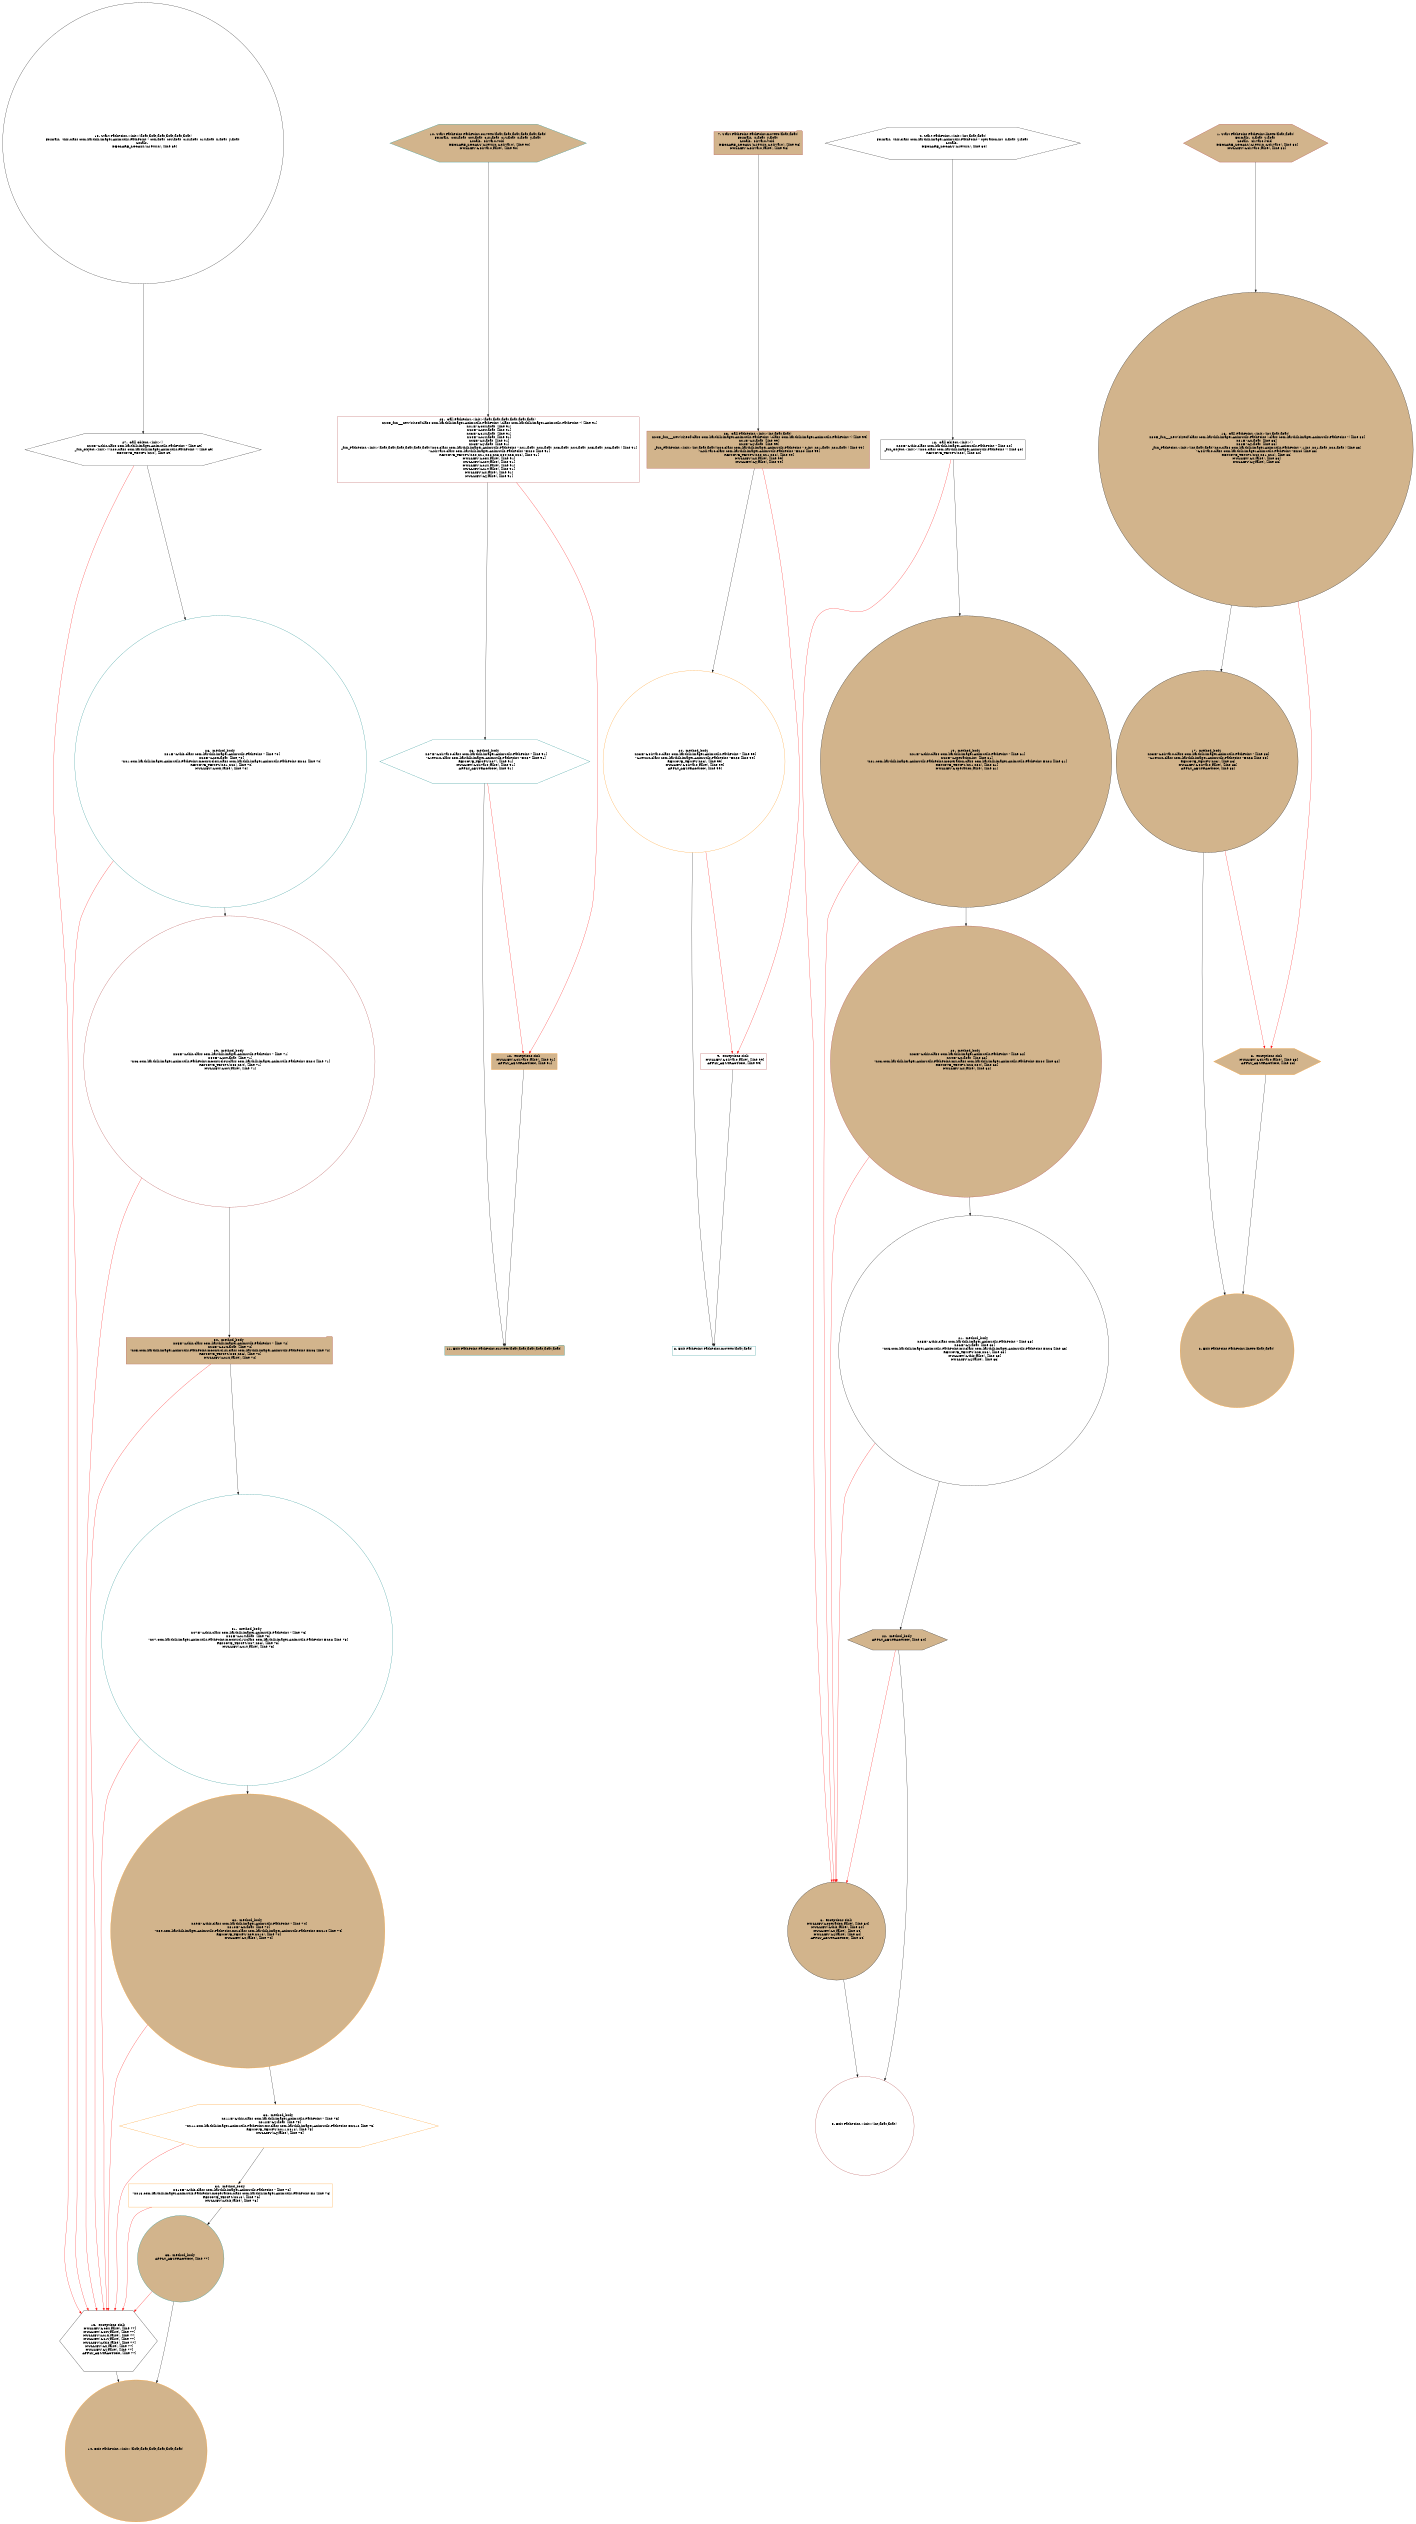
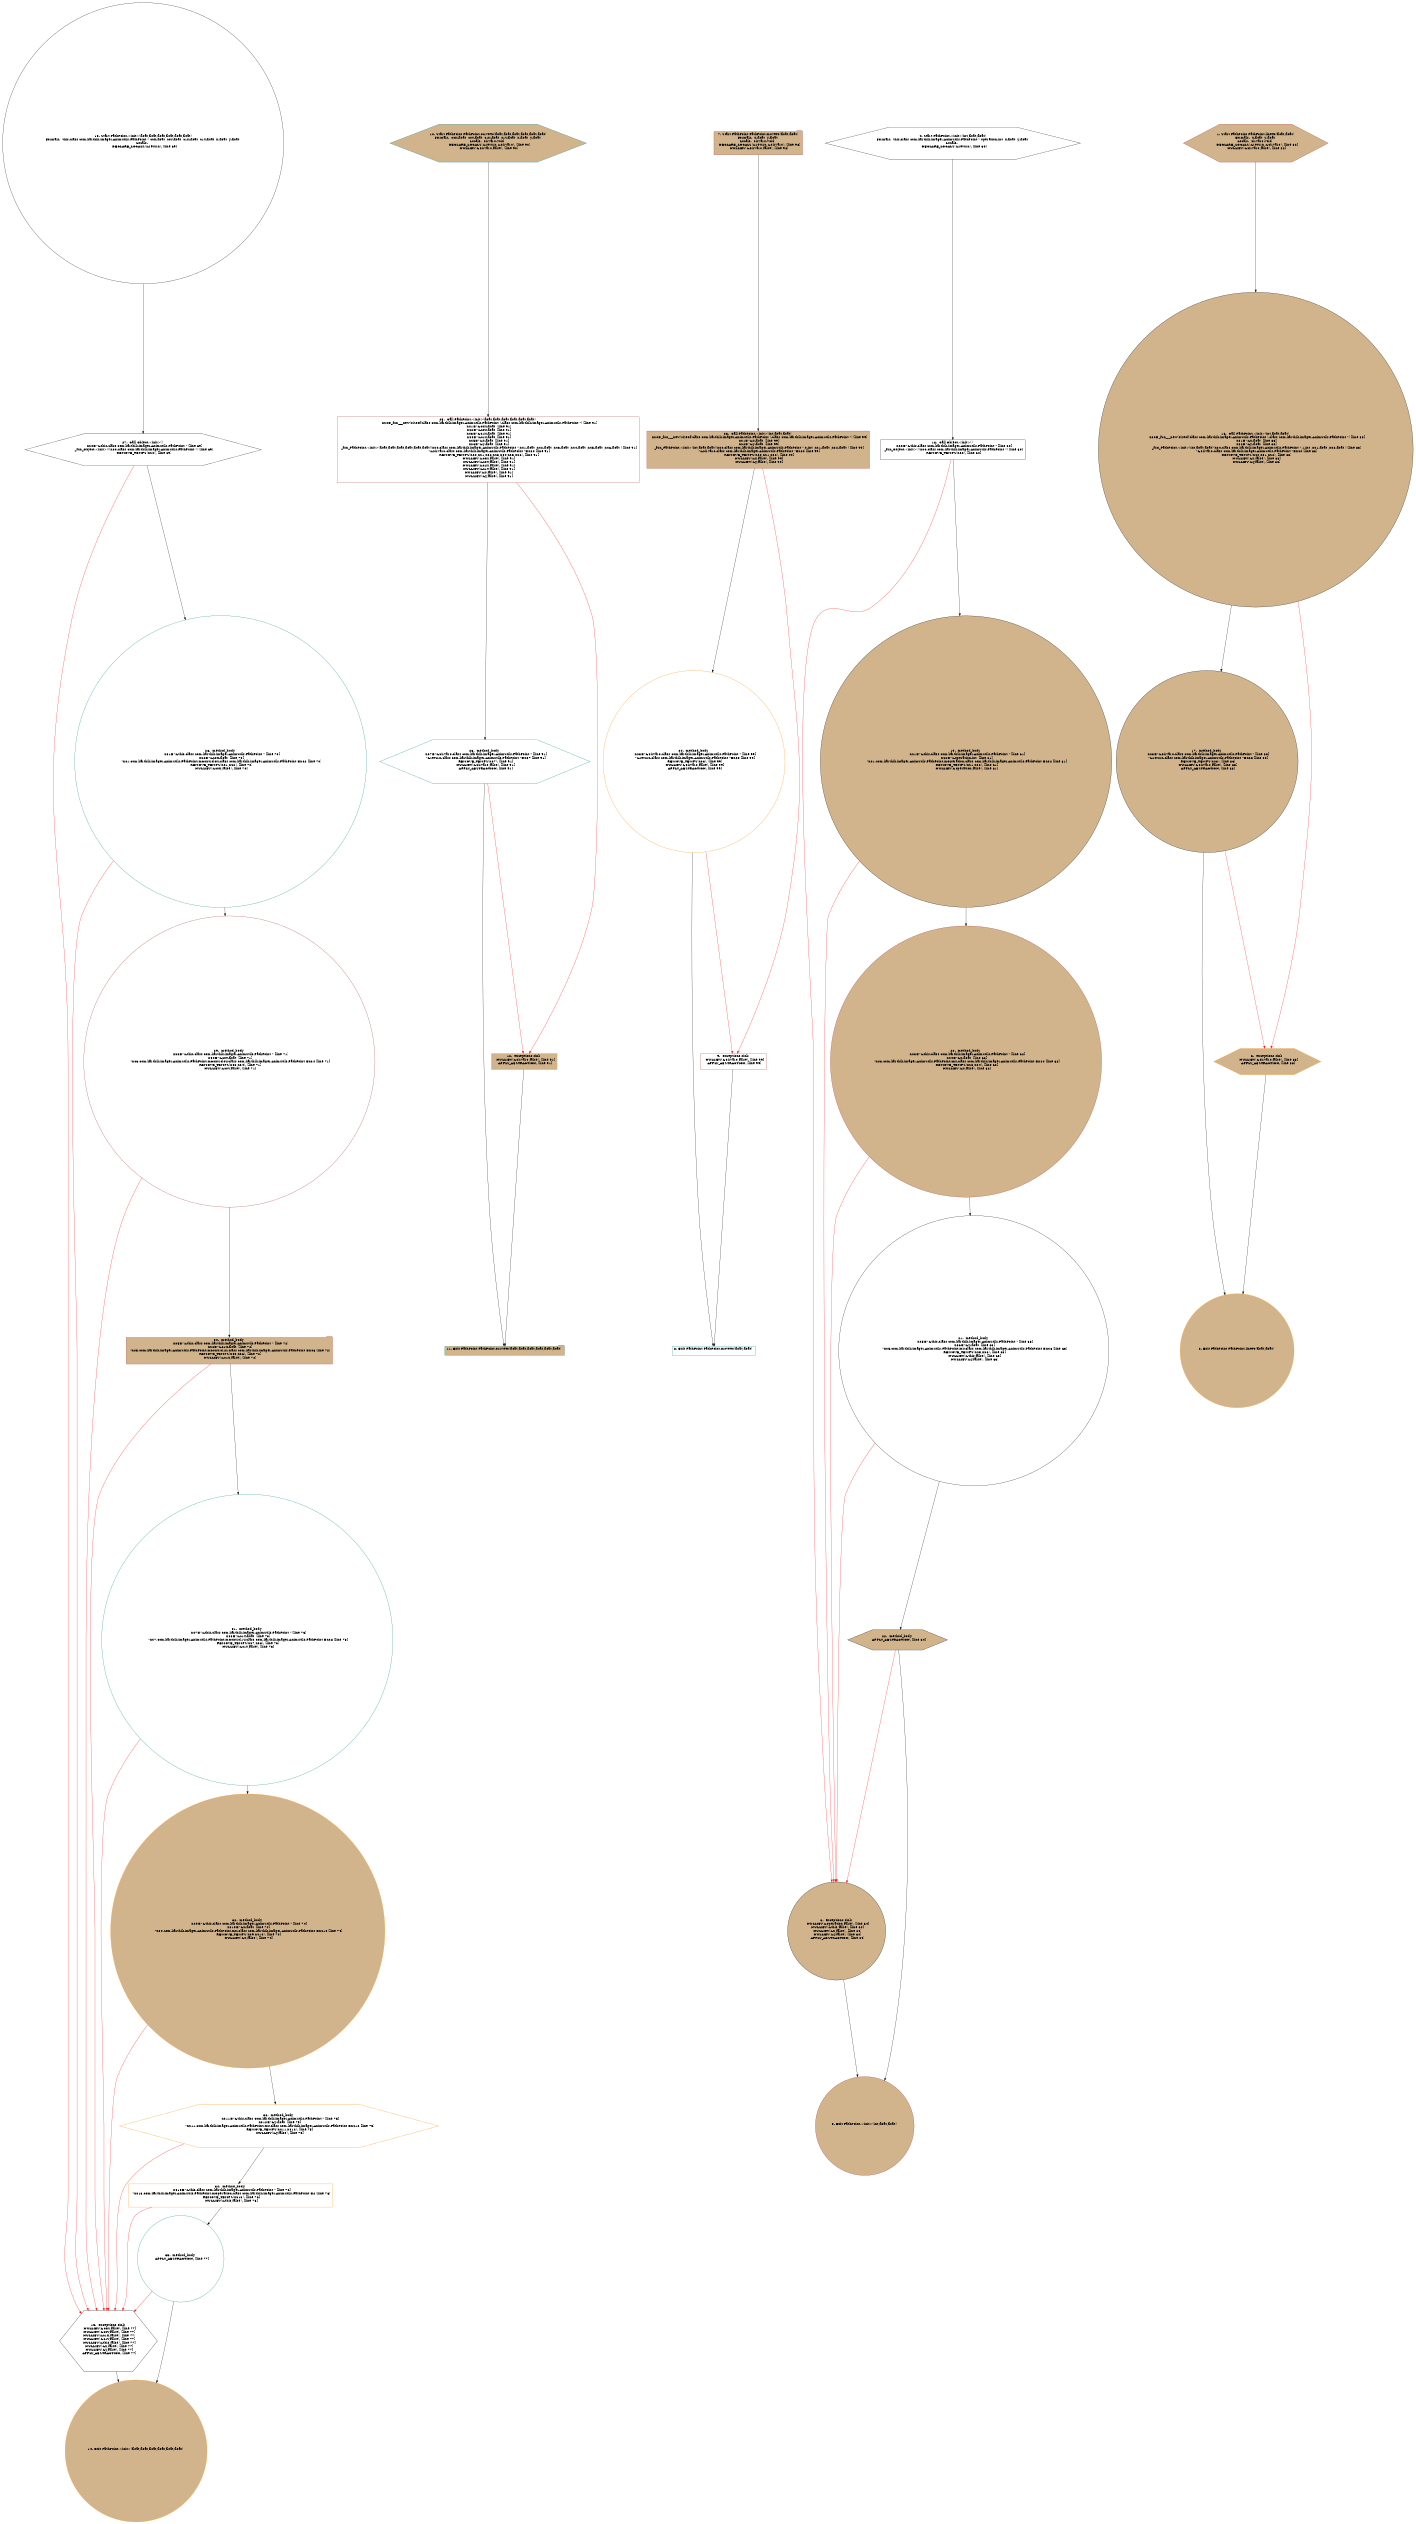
(865, 2126) -> (865, 2126)
(181, 2259) -> (181, 2259)
